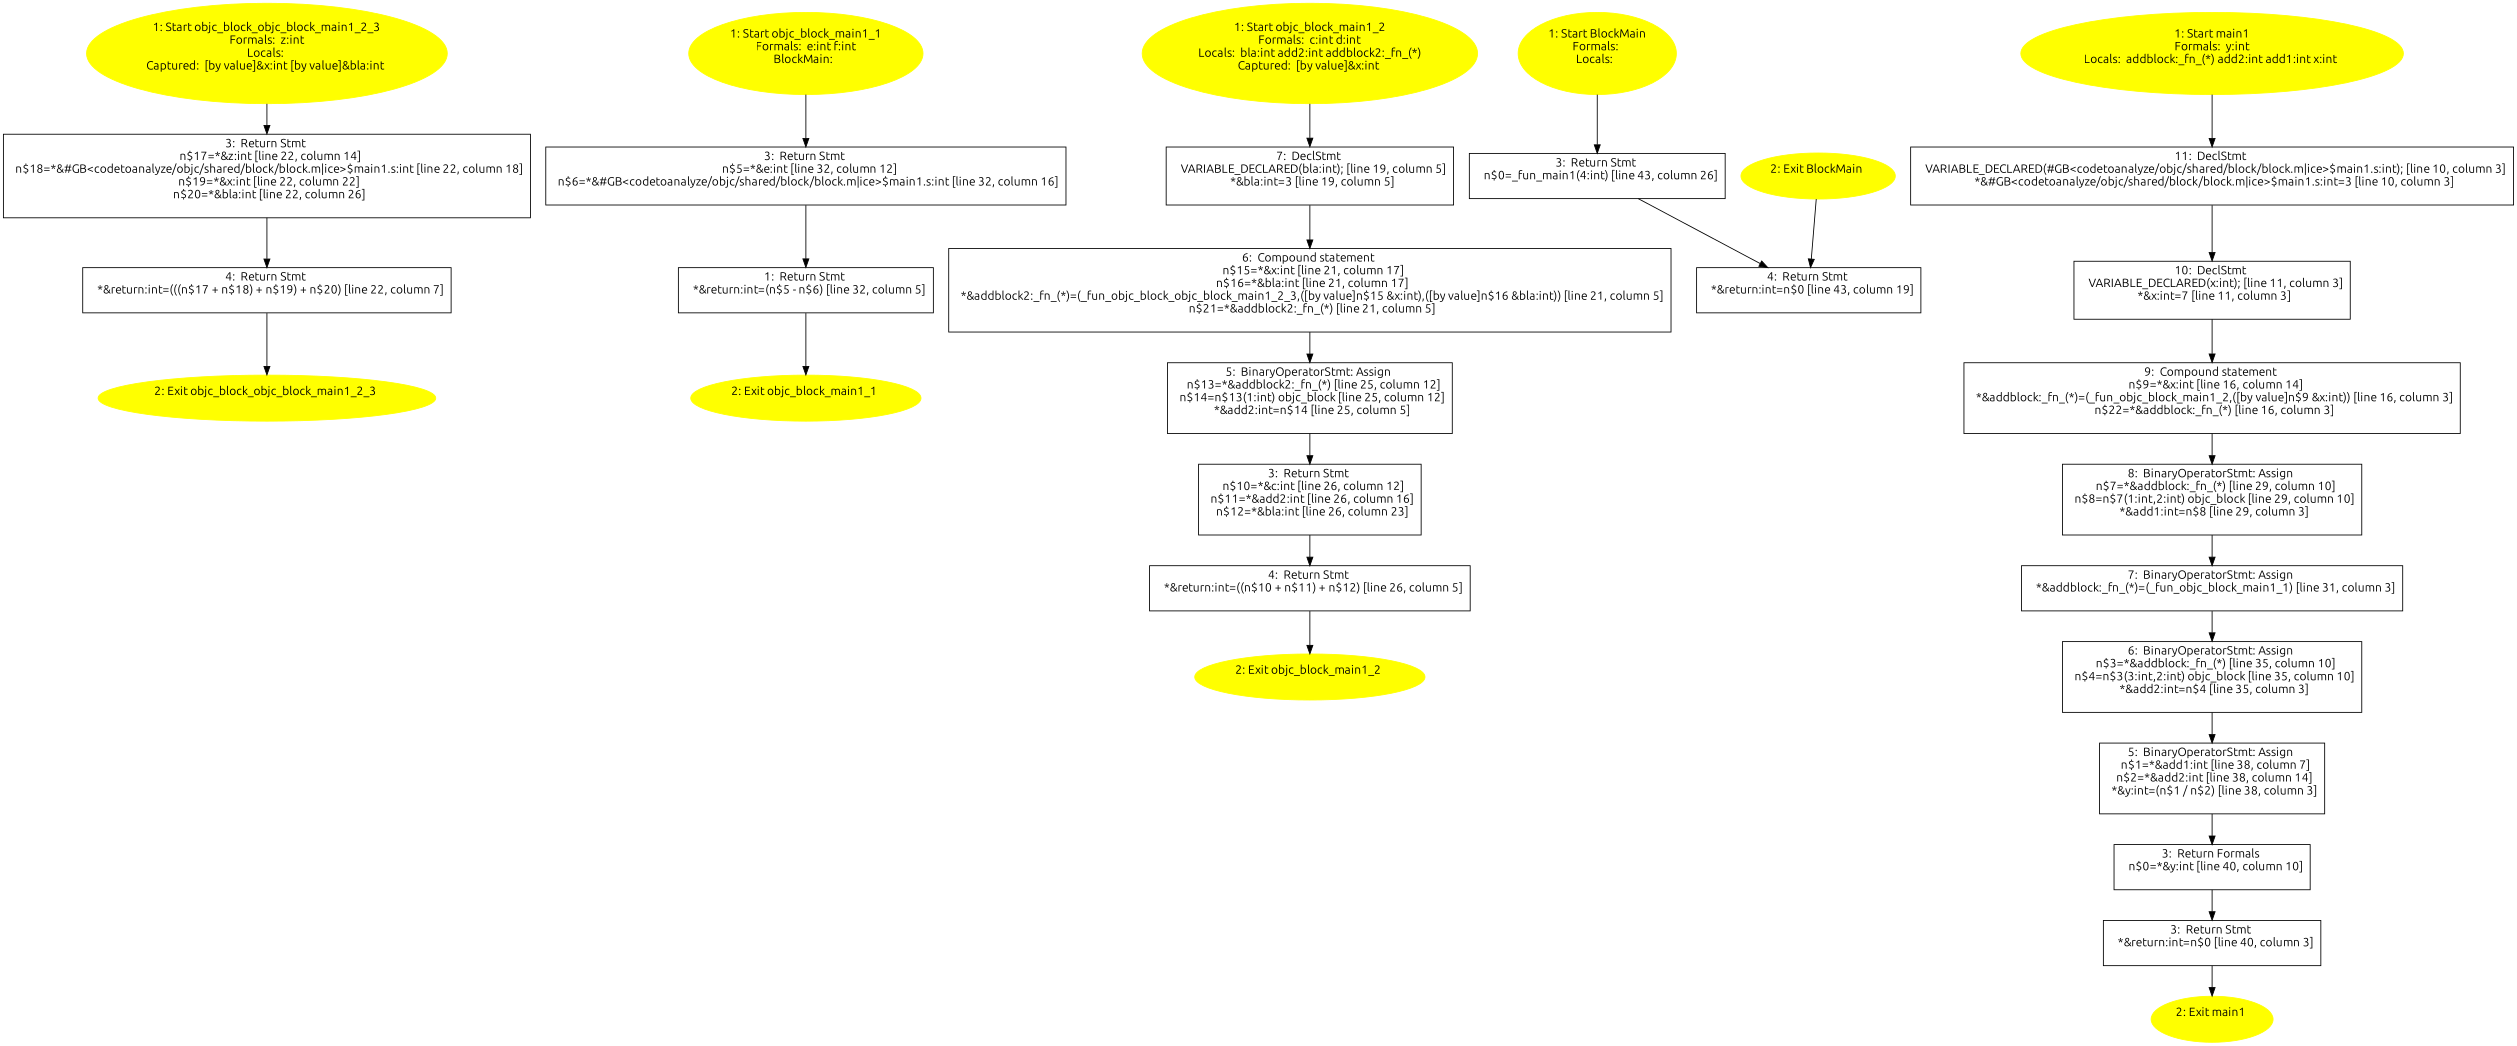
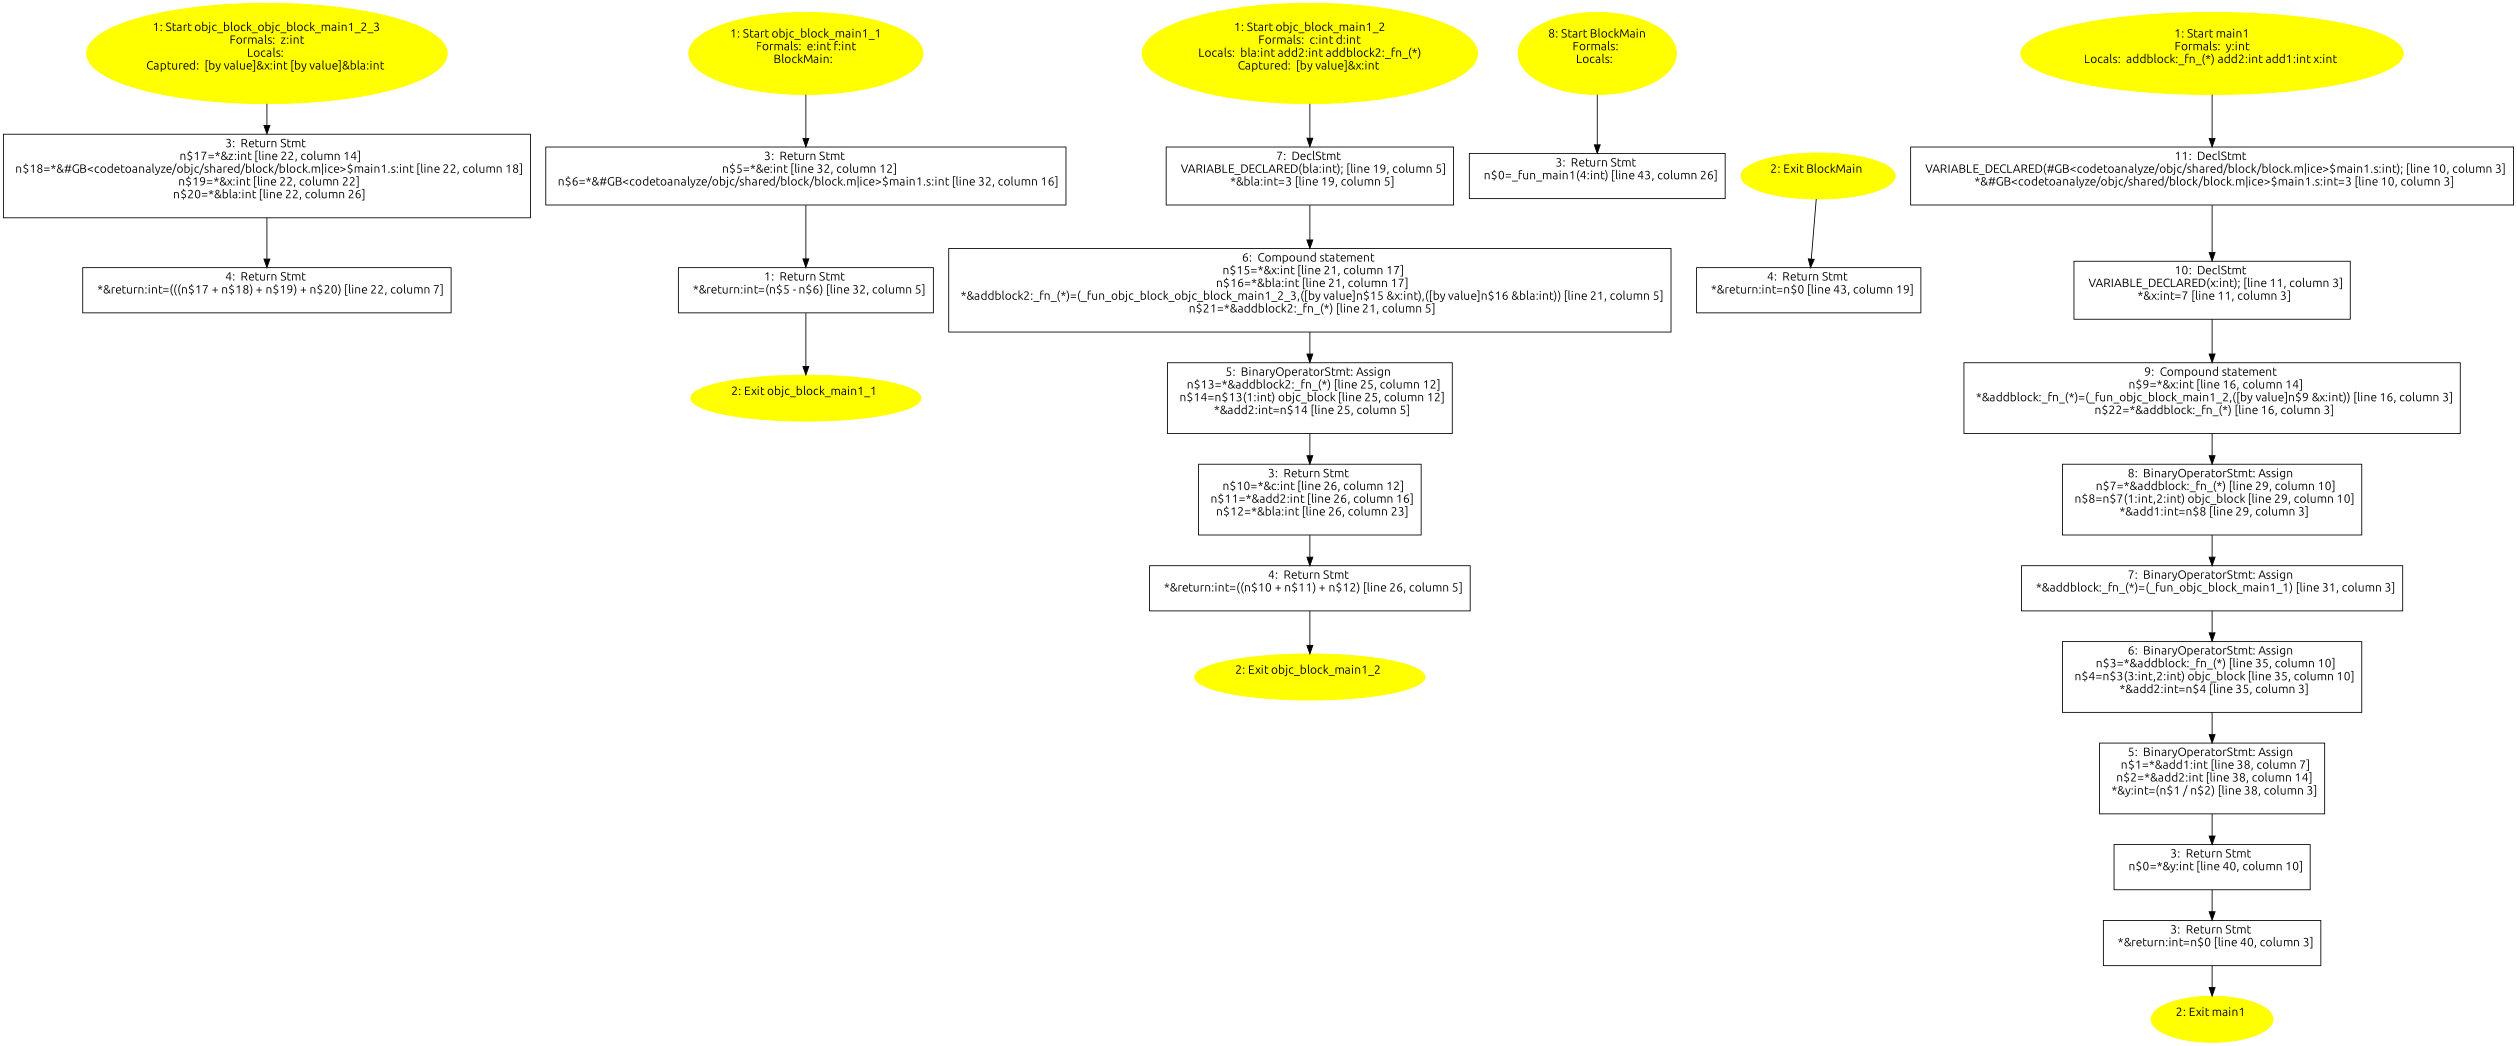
(1597, 53) -> (1597, 53)
(1699, 231) -> none
(267, 398) -> none
(2212, 867) -> (2212, 867)
